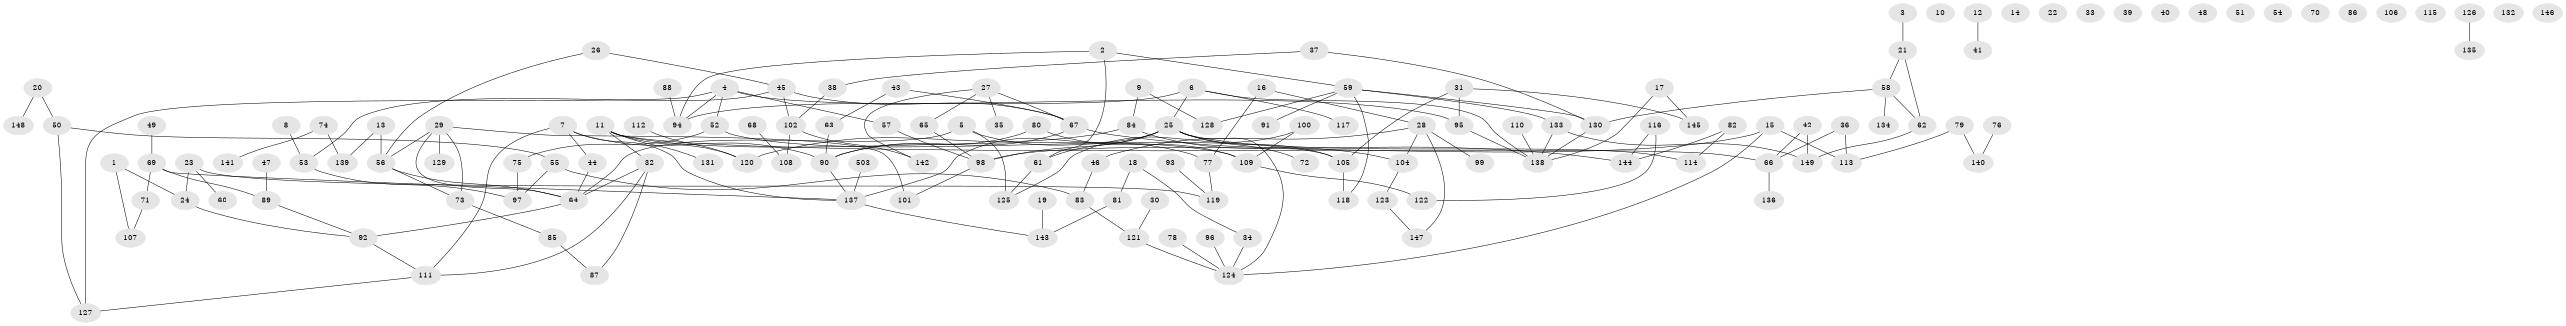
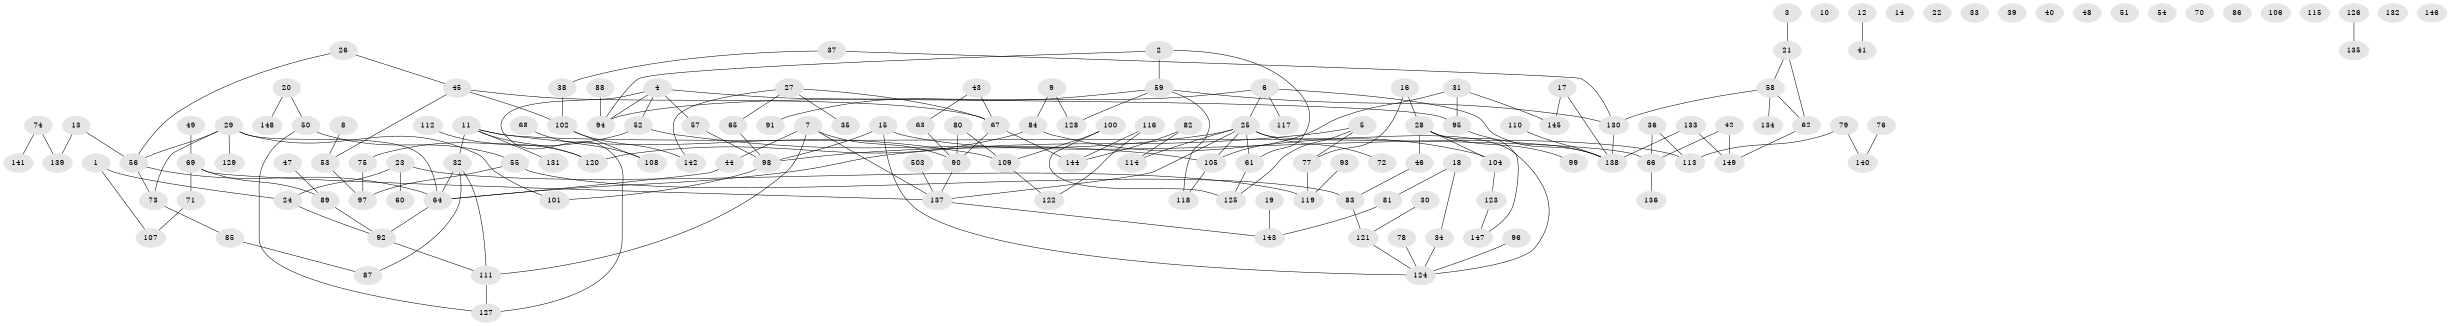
(1500, 108) -> none
